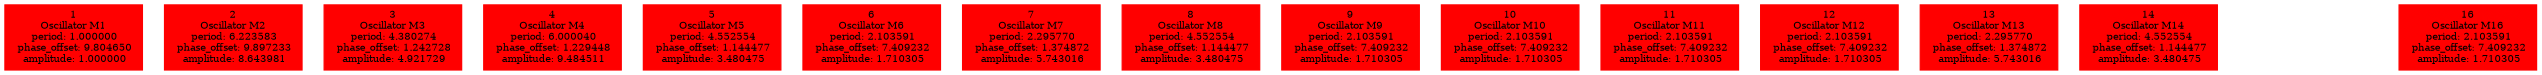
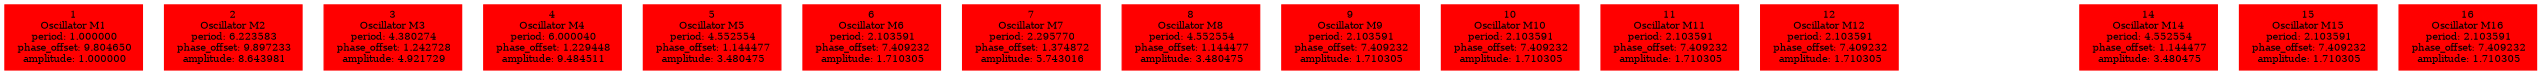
(1989, 37) -> none
none -> (2308, 37)
